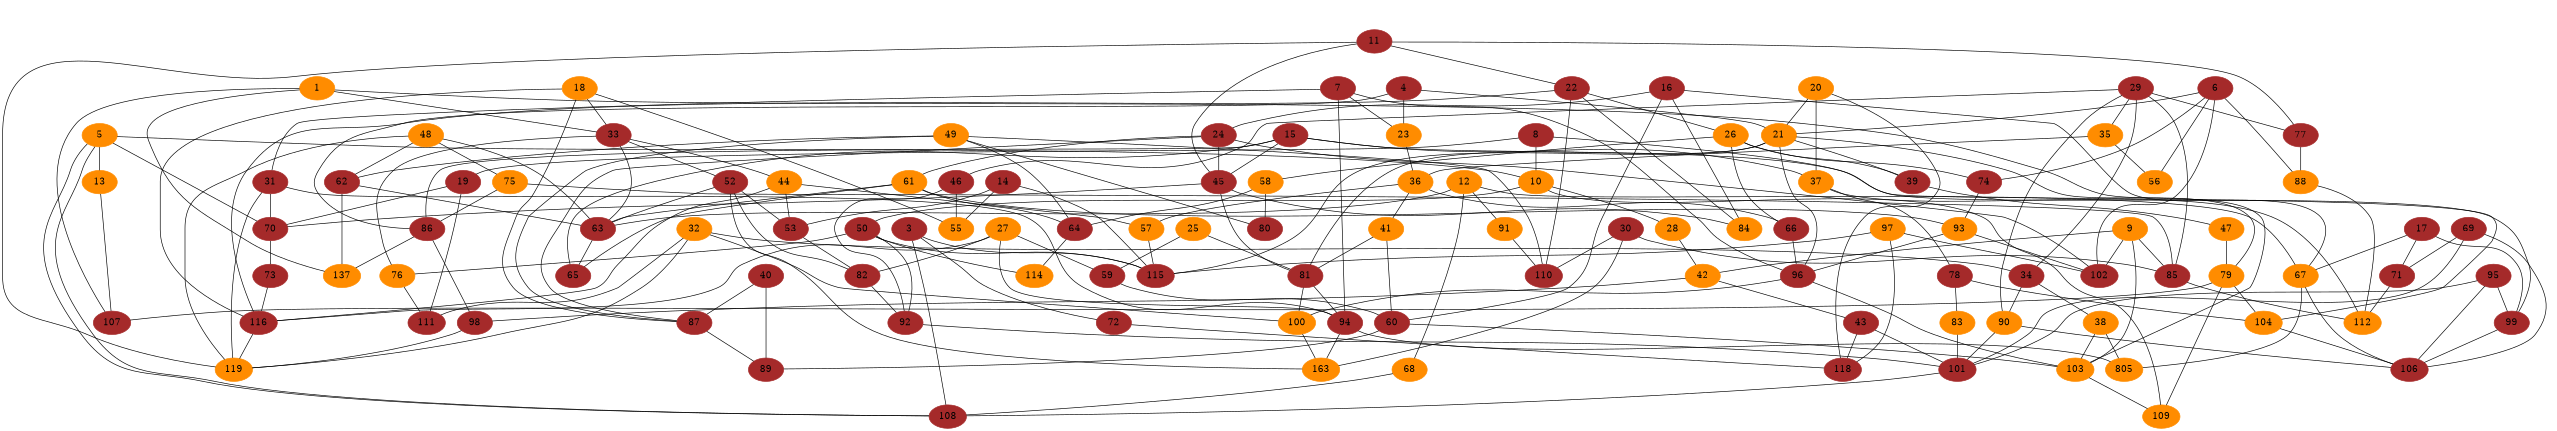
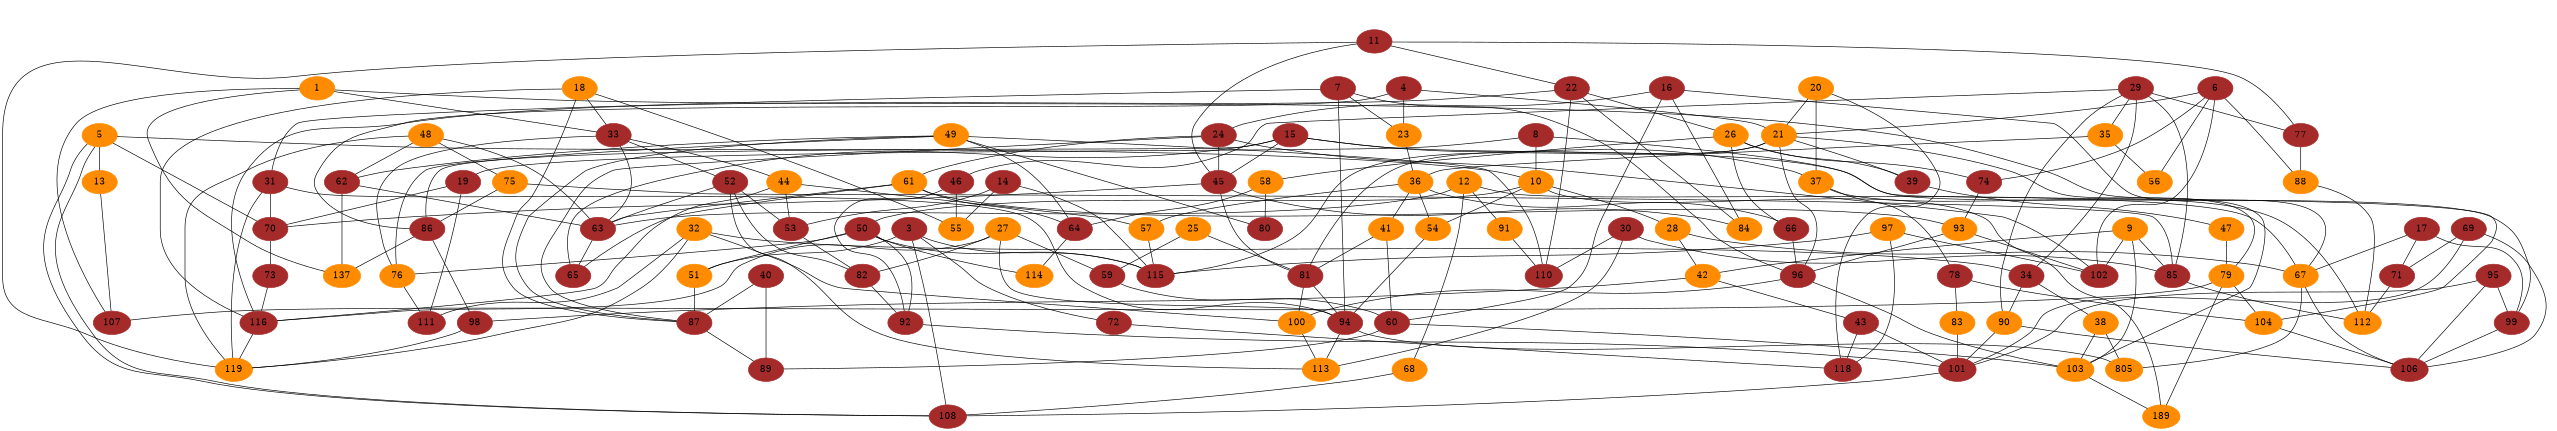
none -> (628, 151)
none -> (1433, 229)
none -> (1927, 254)
none -> (694, 276)
(1321, 370) -> (1321, 370)
(2161, 417) -> (2161, 417)
